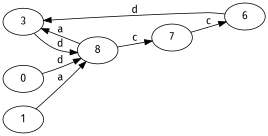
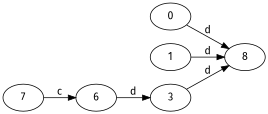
(64, 37) -> none
(131, 45) -> none
(60, 78) -> (208, 51)
